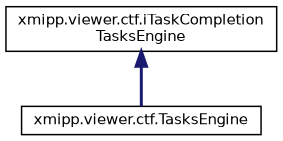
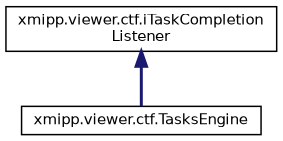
(141, 29) -> (141, 29)
